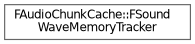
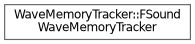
(98, 22) -> (98, 22)
